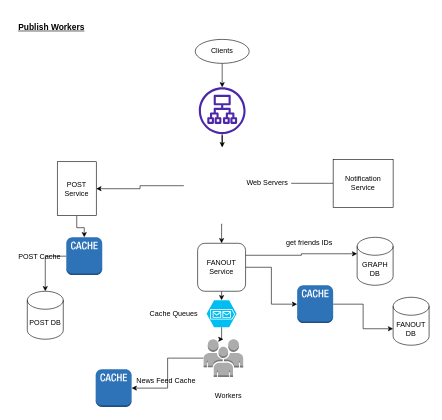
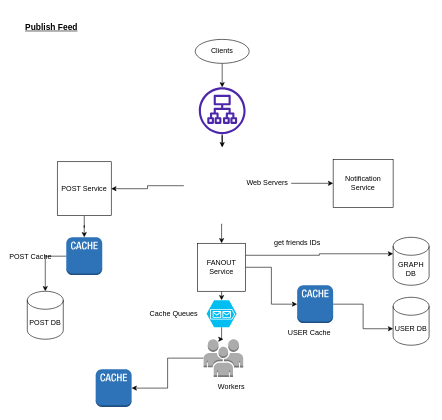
(52, 27) -> (52, 27)
(329, 183) -> (327, 183)
(77, 189) -> (84, 189)
(309, 243) -> (297, 243)
(39, 256) -> (30, 256)
(375, 261) -> (411, 261)
(222, 267) -> (222, 267)
(411, 329) -> (411, 329)
none -> (309, 333)
(166, 381) -> none
(228, 396) -> (231, 387)
